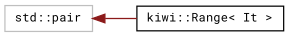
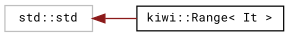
(49, 18) -> (49, 18)
